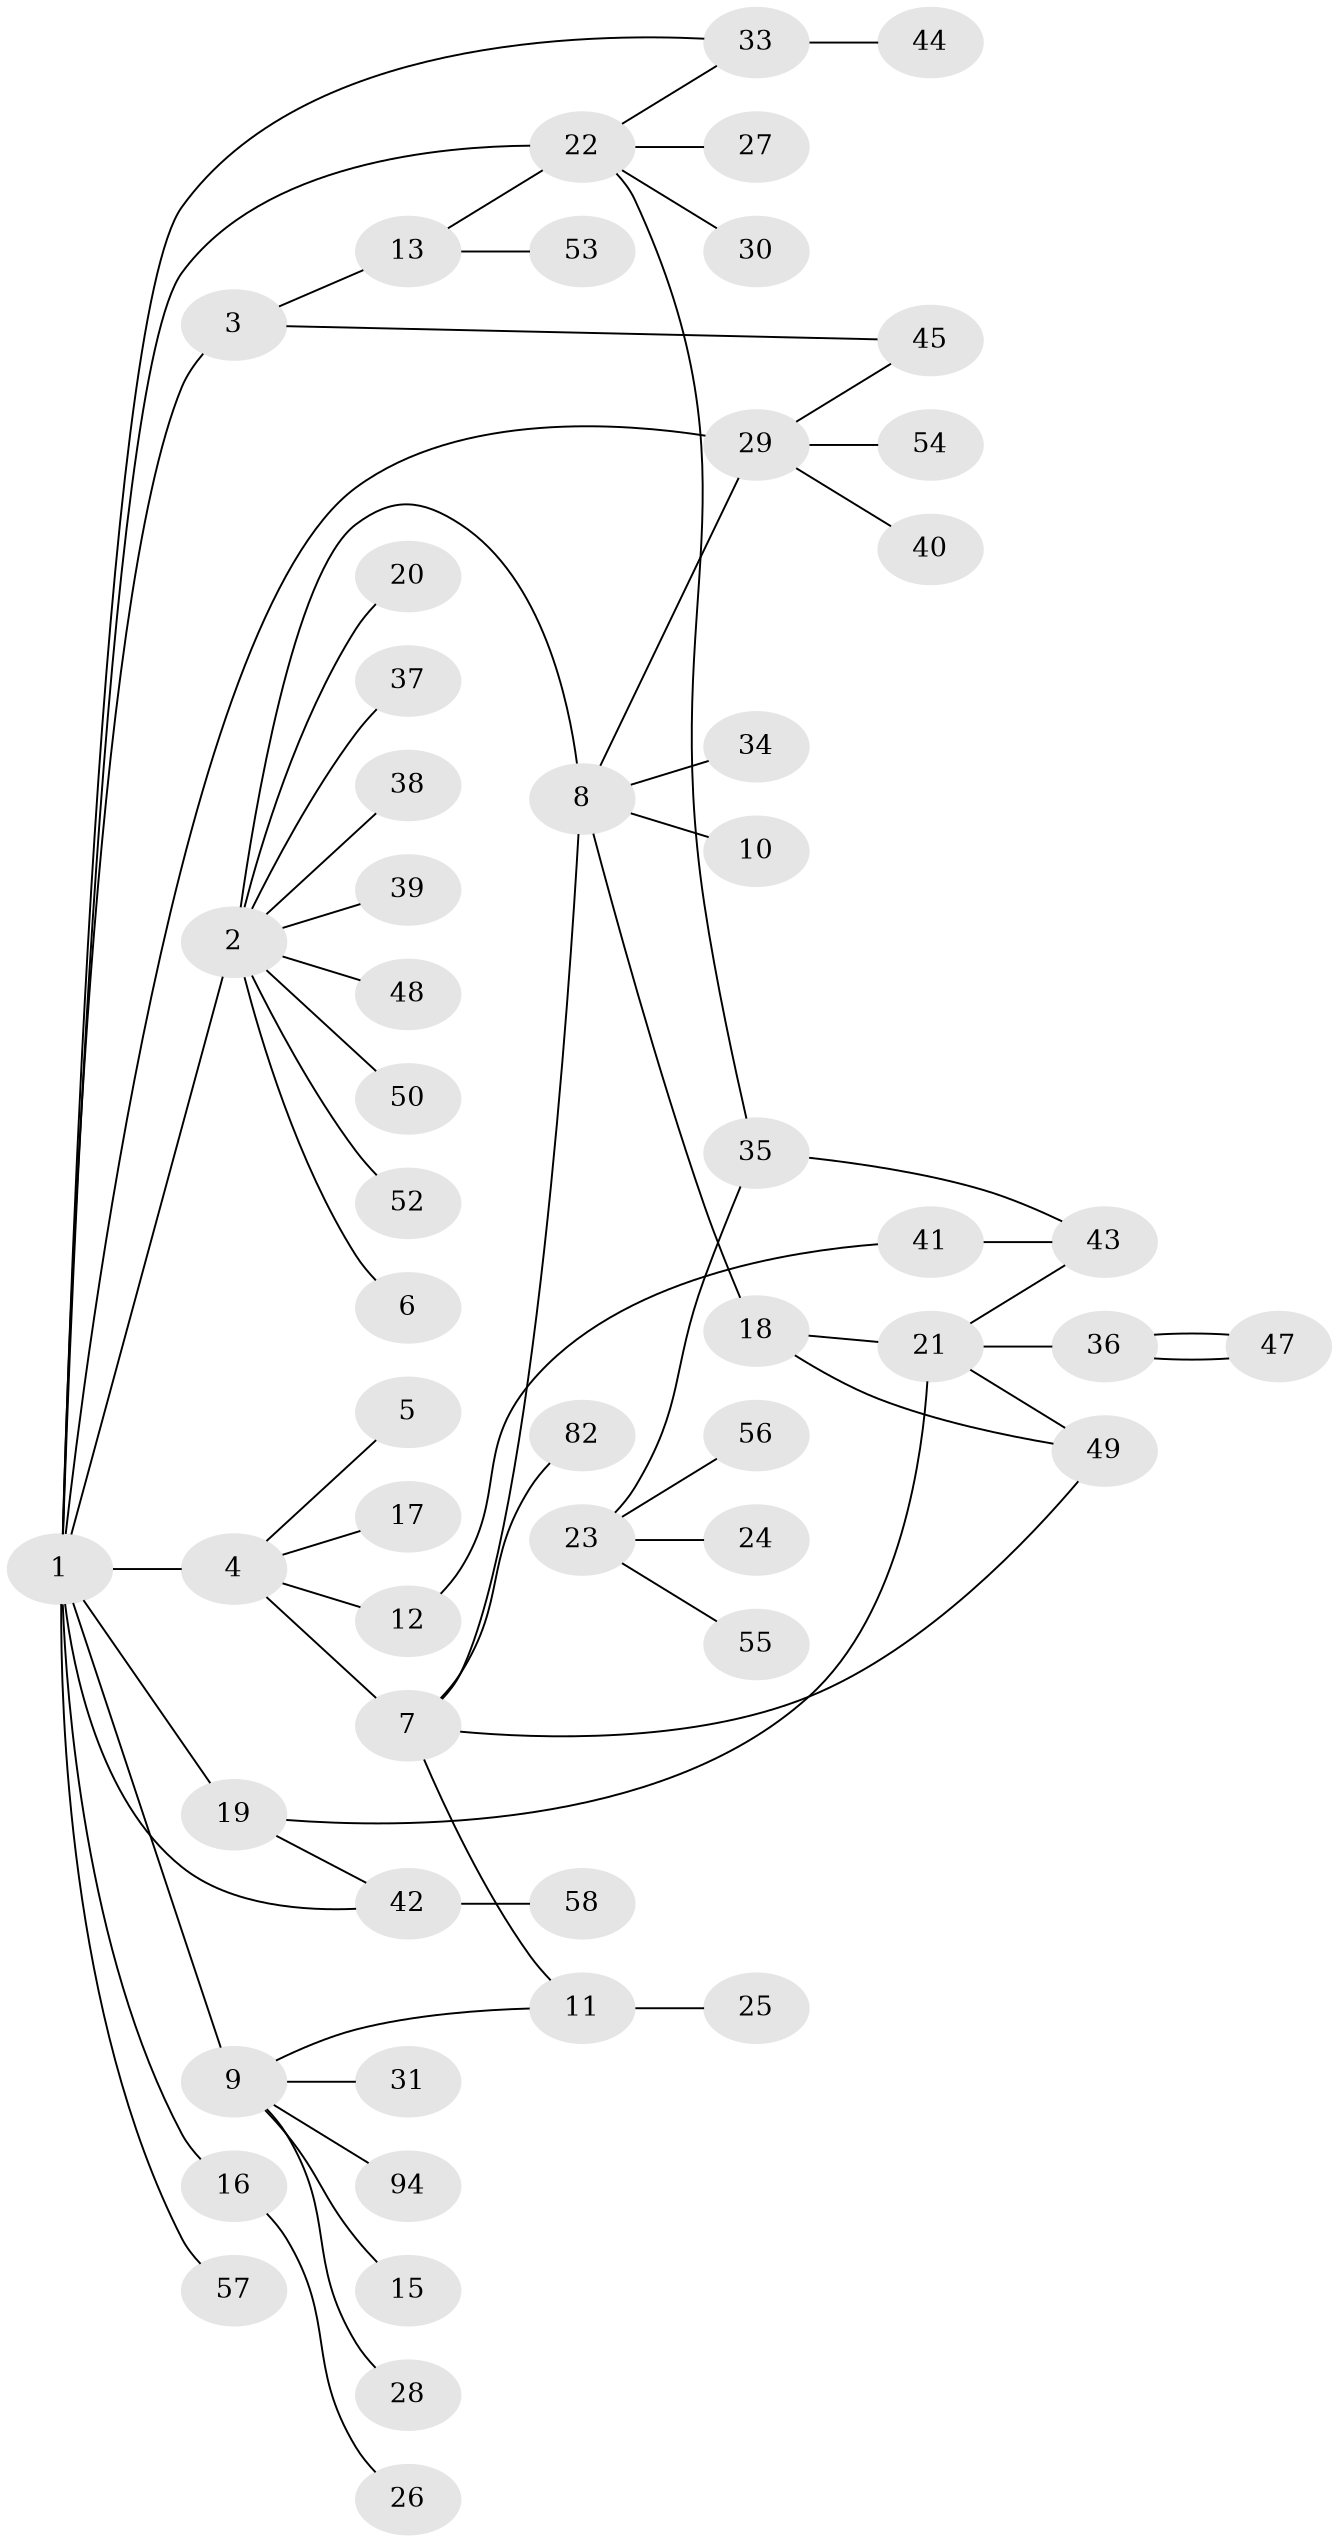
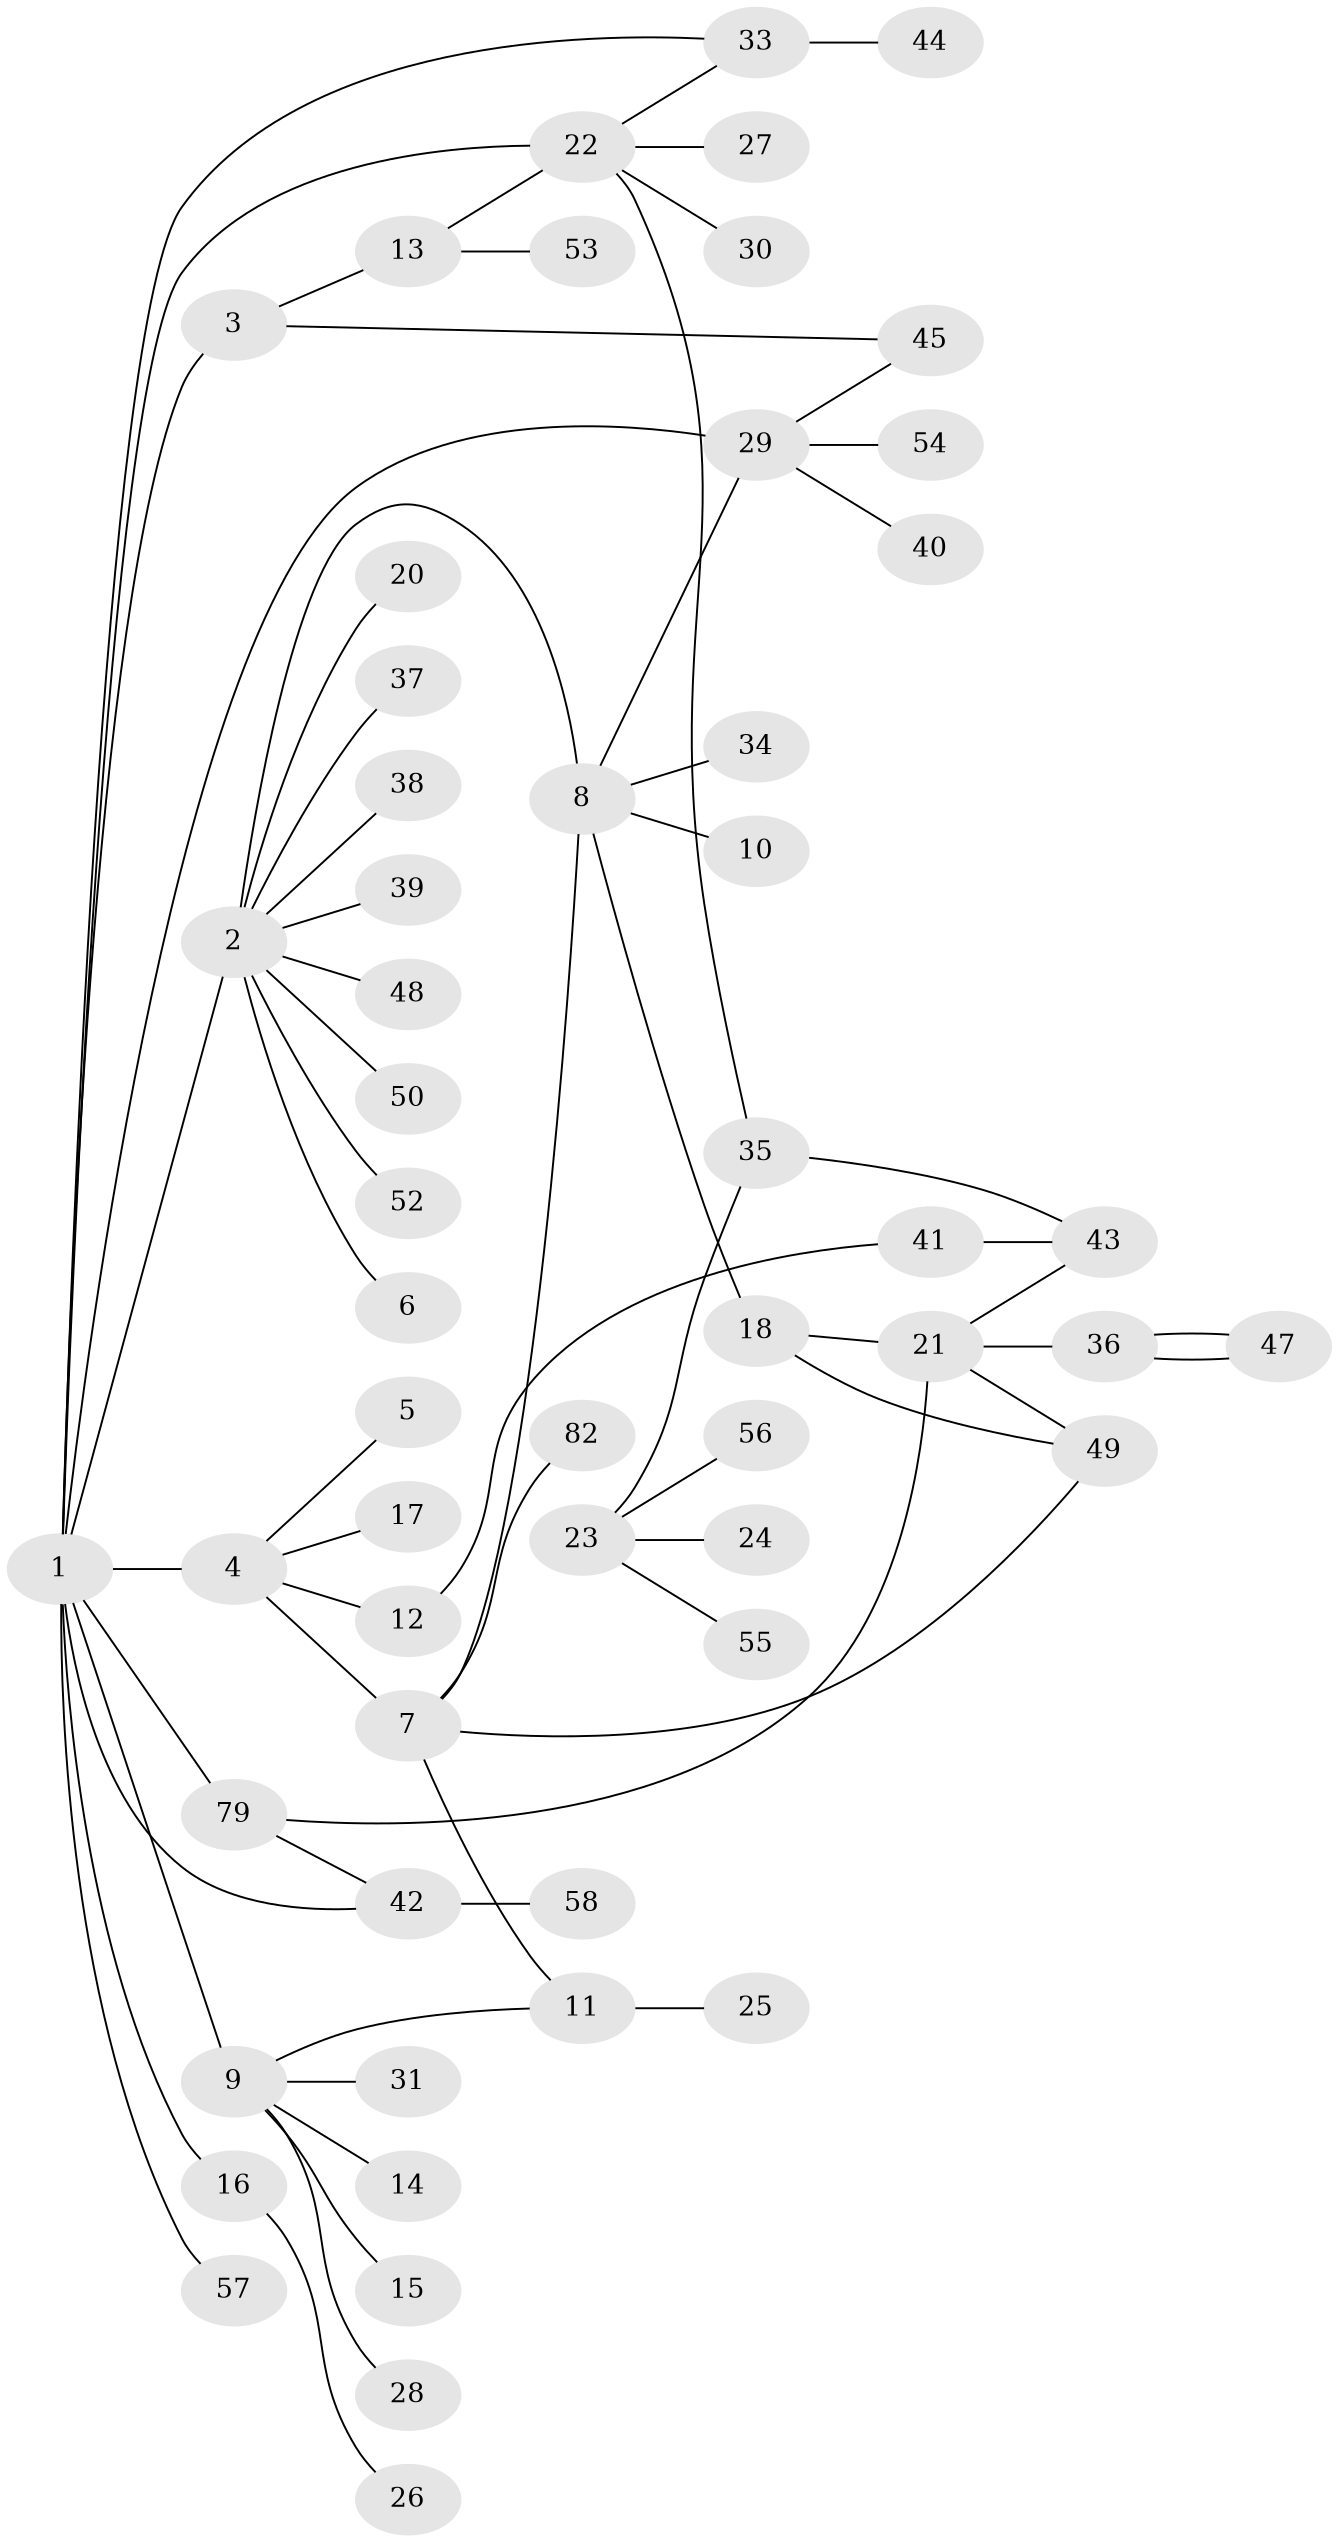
(234, 1815) -> (234, 1815)
(408, 2186) -> (408, 2186)
